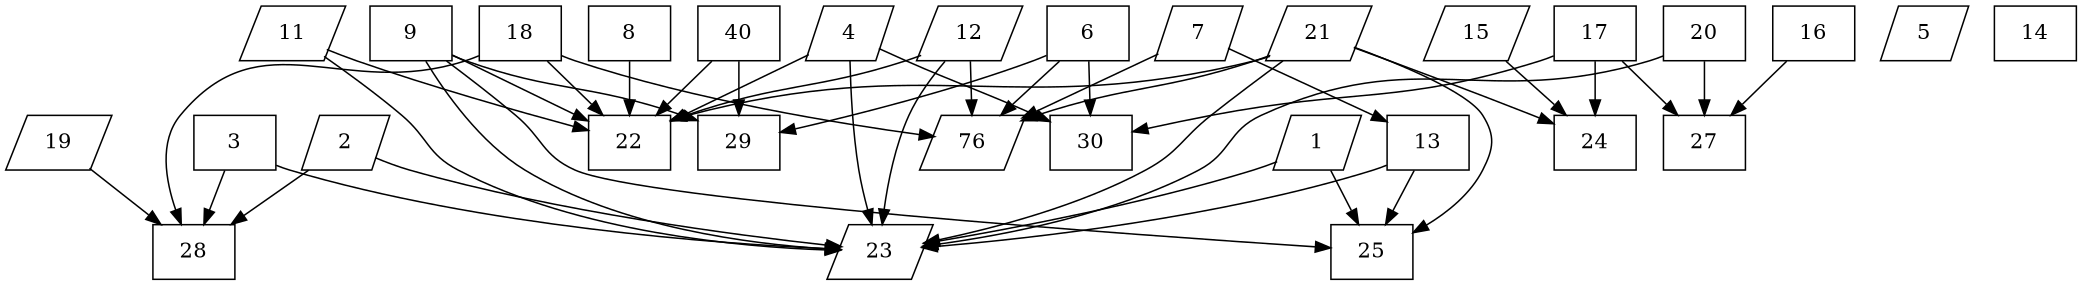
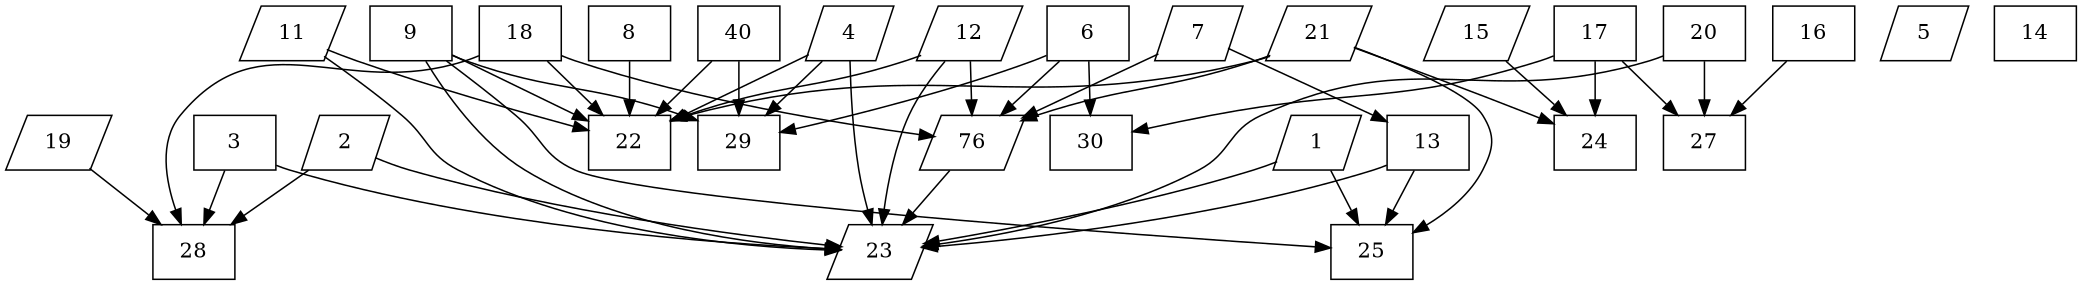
(926, 69) -> (808, 75)
(1126, 180) -> (931, 192)
